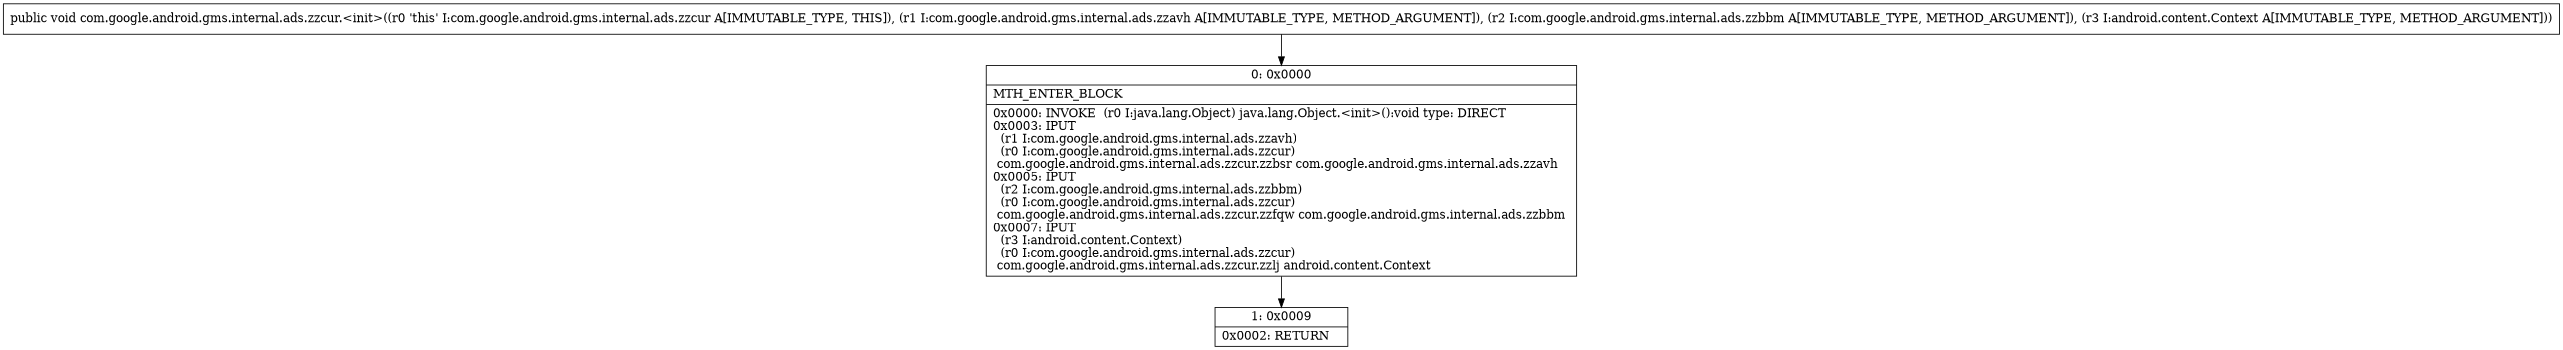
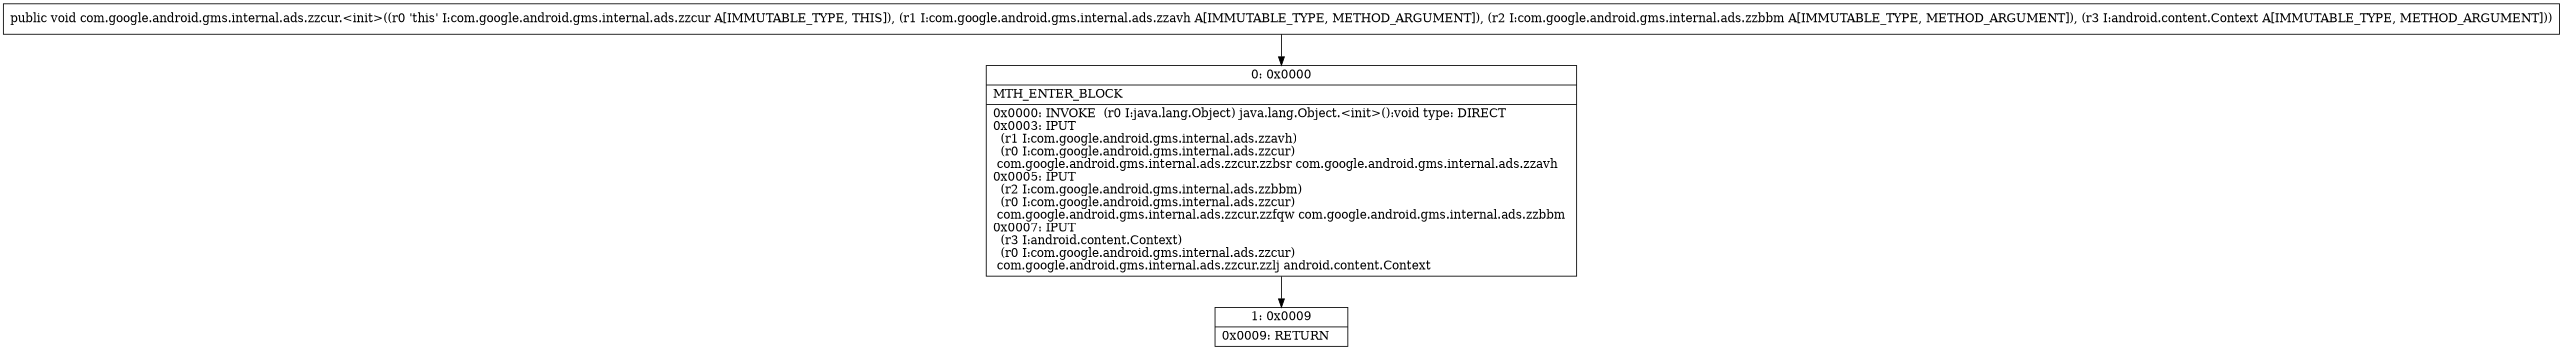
(1281, 336) -> (1281, 336)
